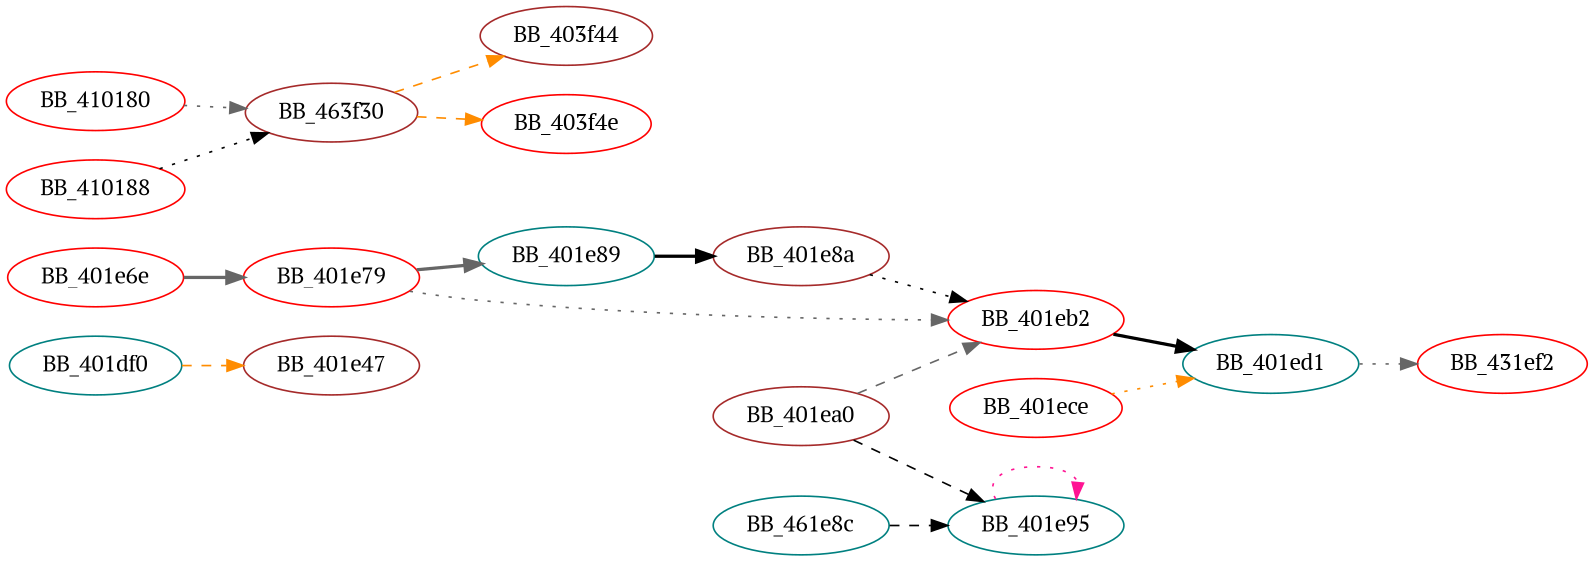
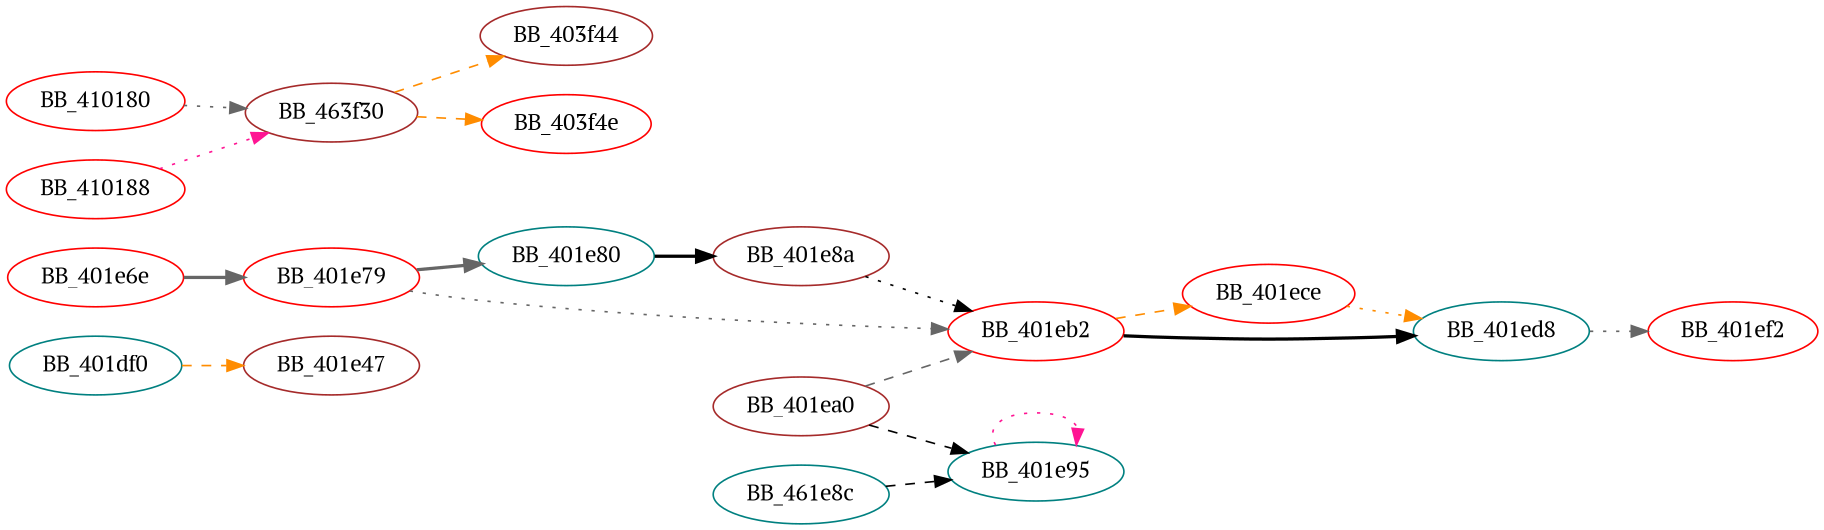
(206, 153) -> (206, 153)
(566, 256) -> (566, 256)
none -> (1145, 314)
(1271, 364) -> (1501, 331)
(1502, 364) -> (1733, 331)
